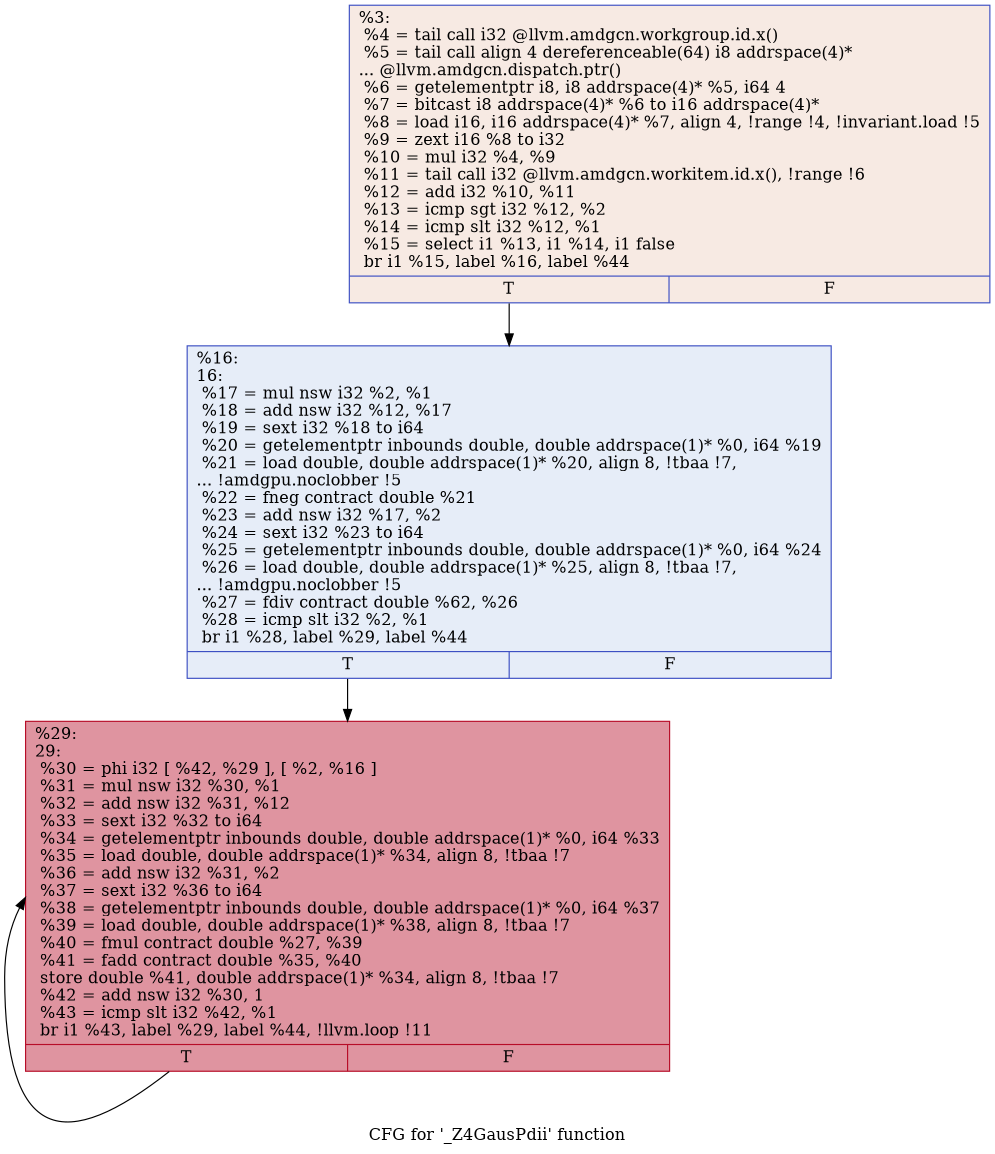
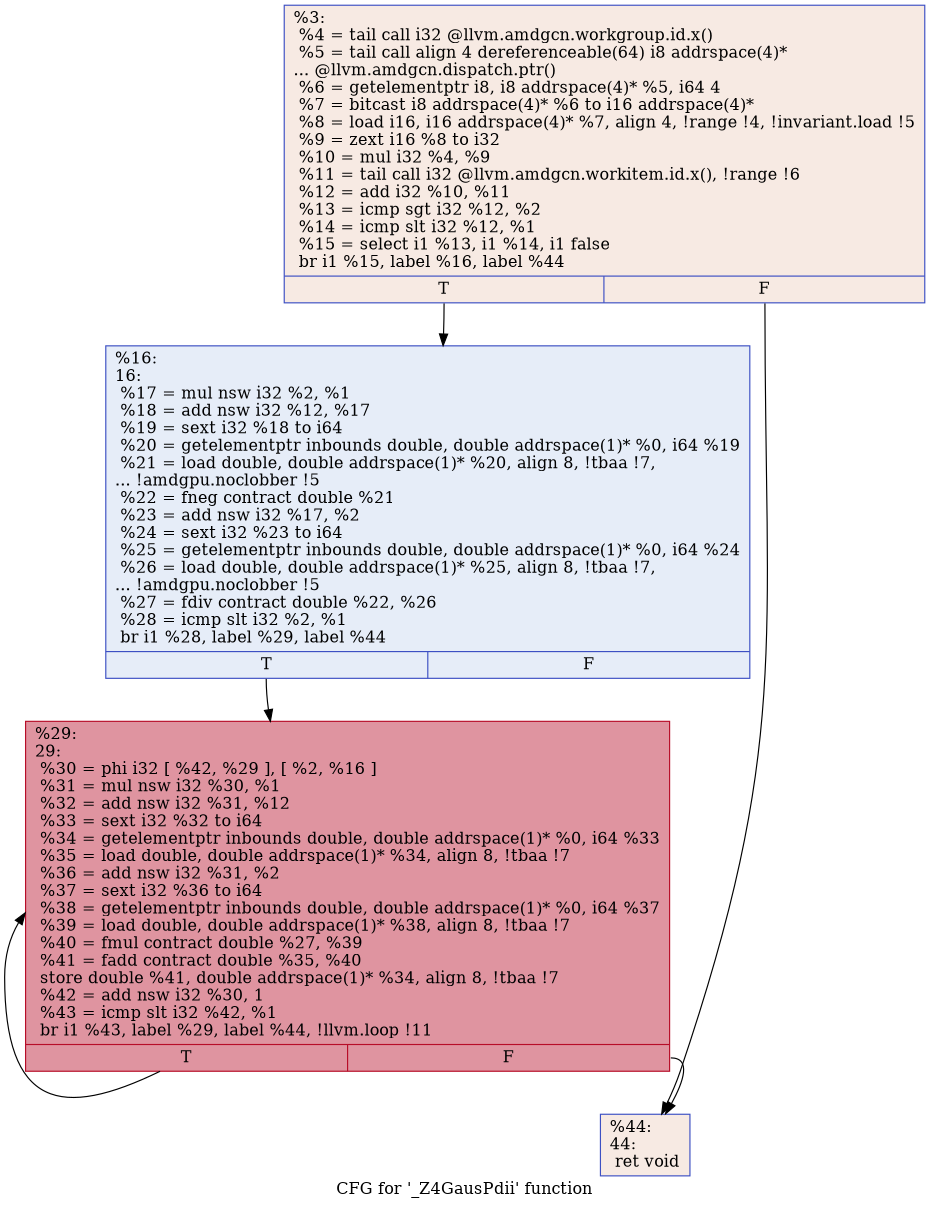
(357, 603) -> (276, 603)
none -> (645, 1145)
